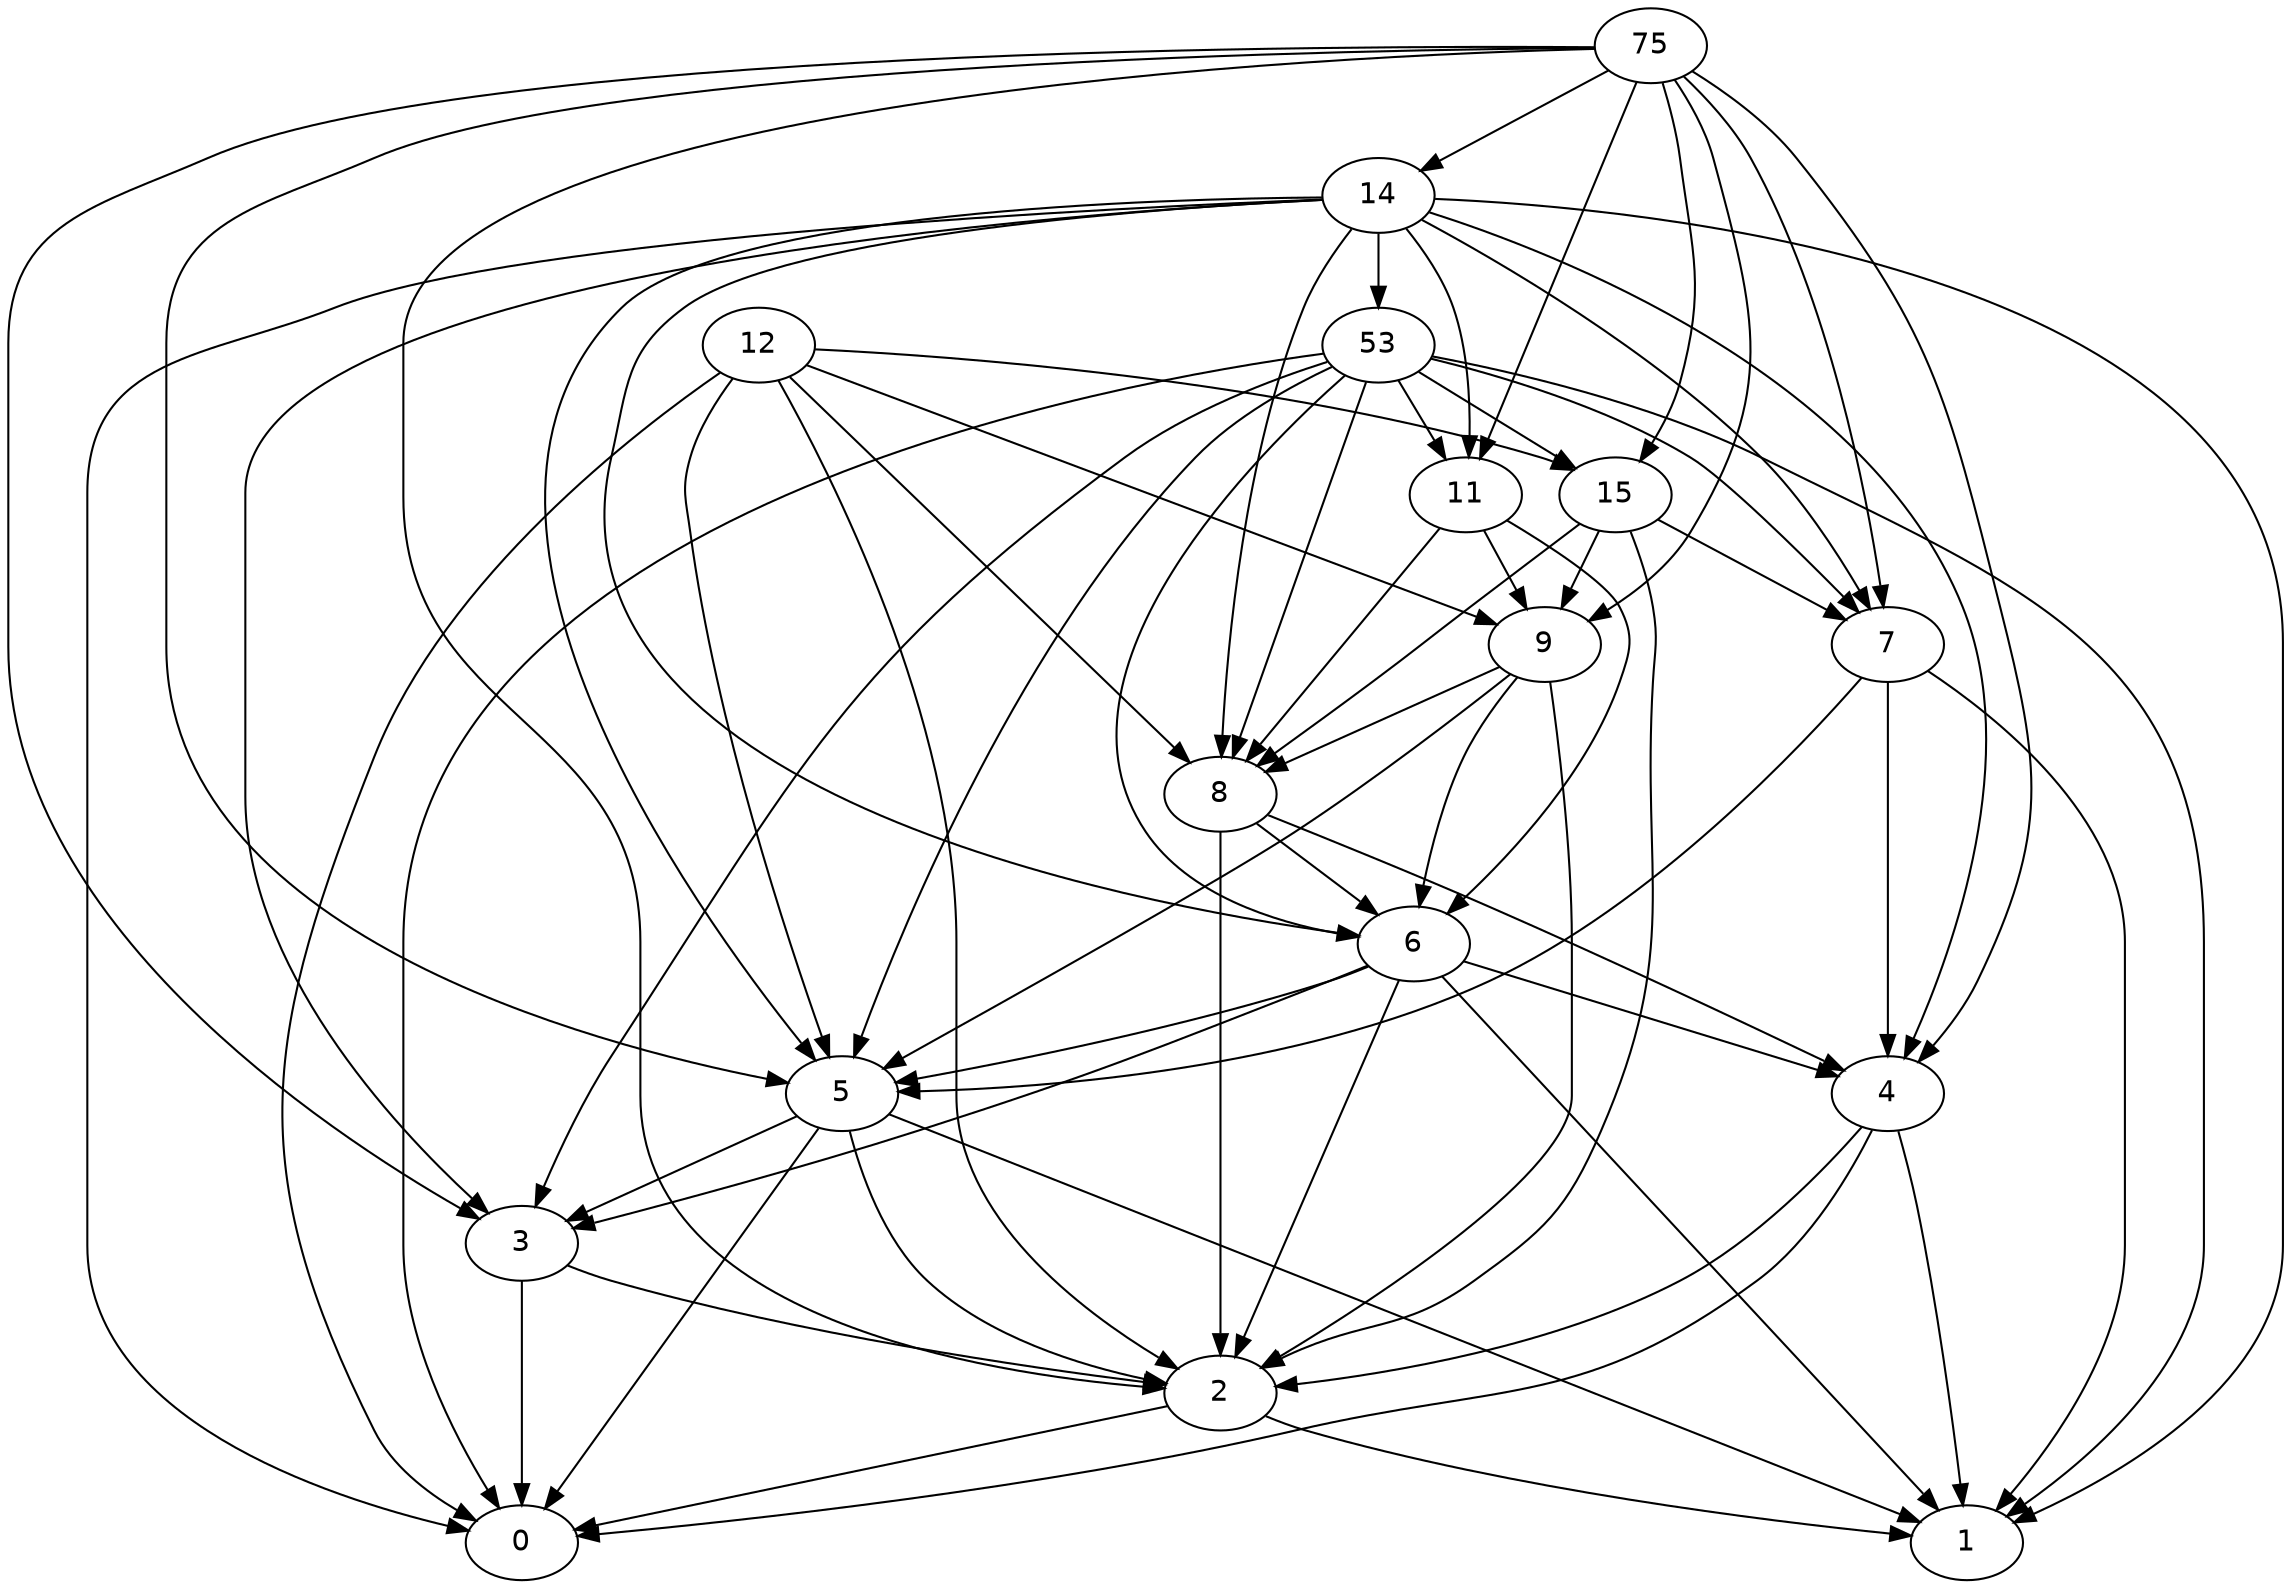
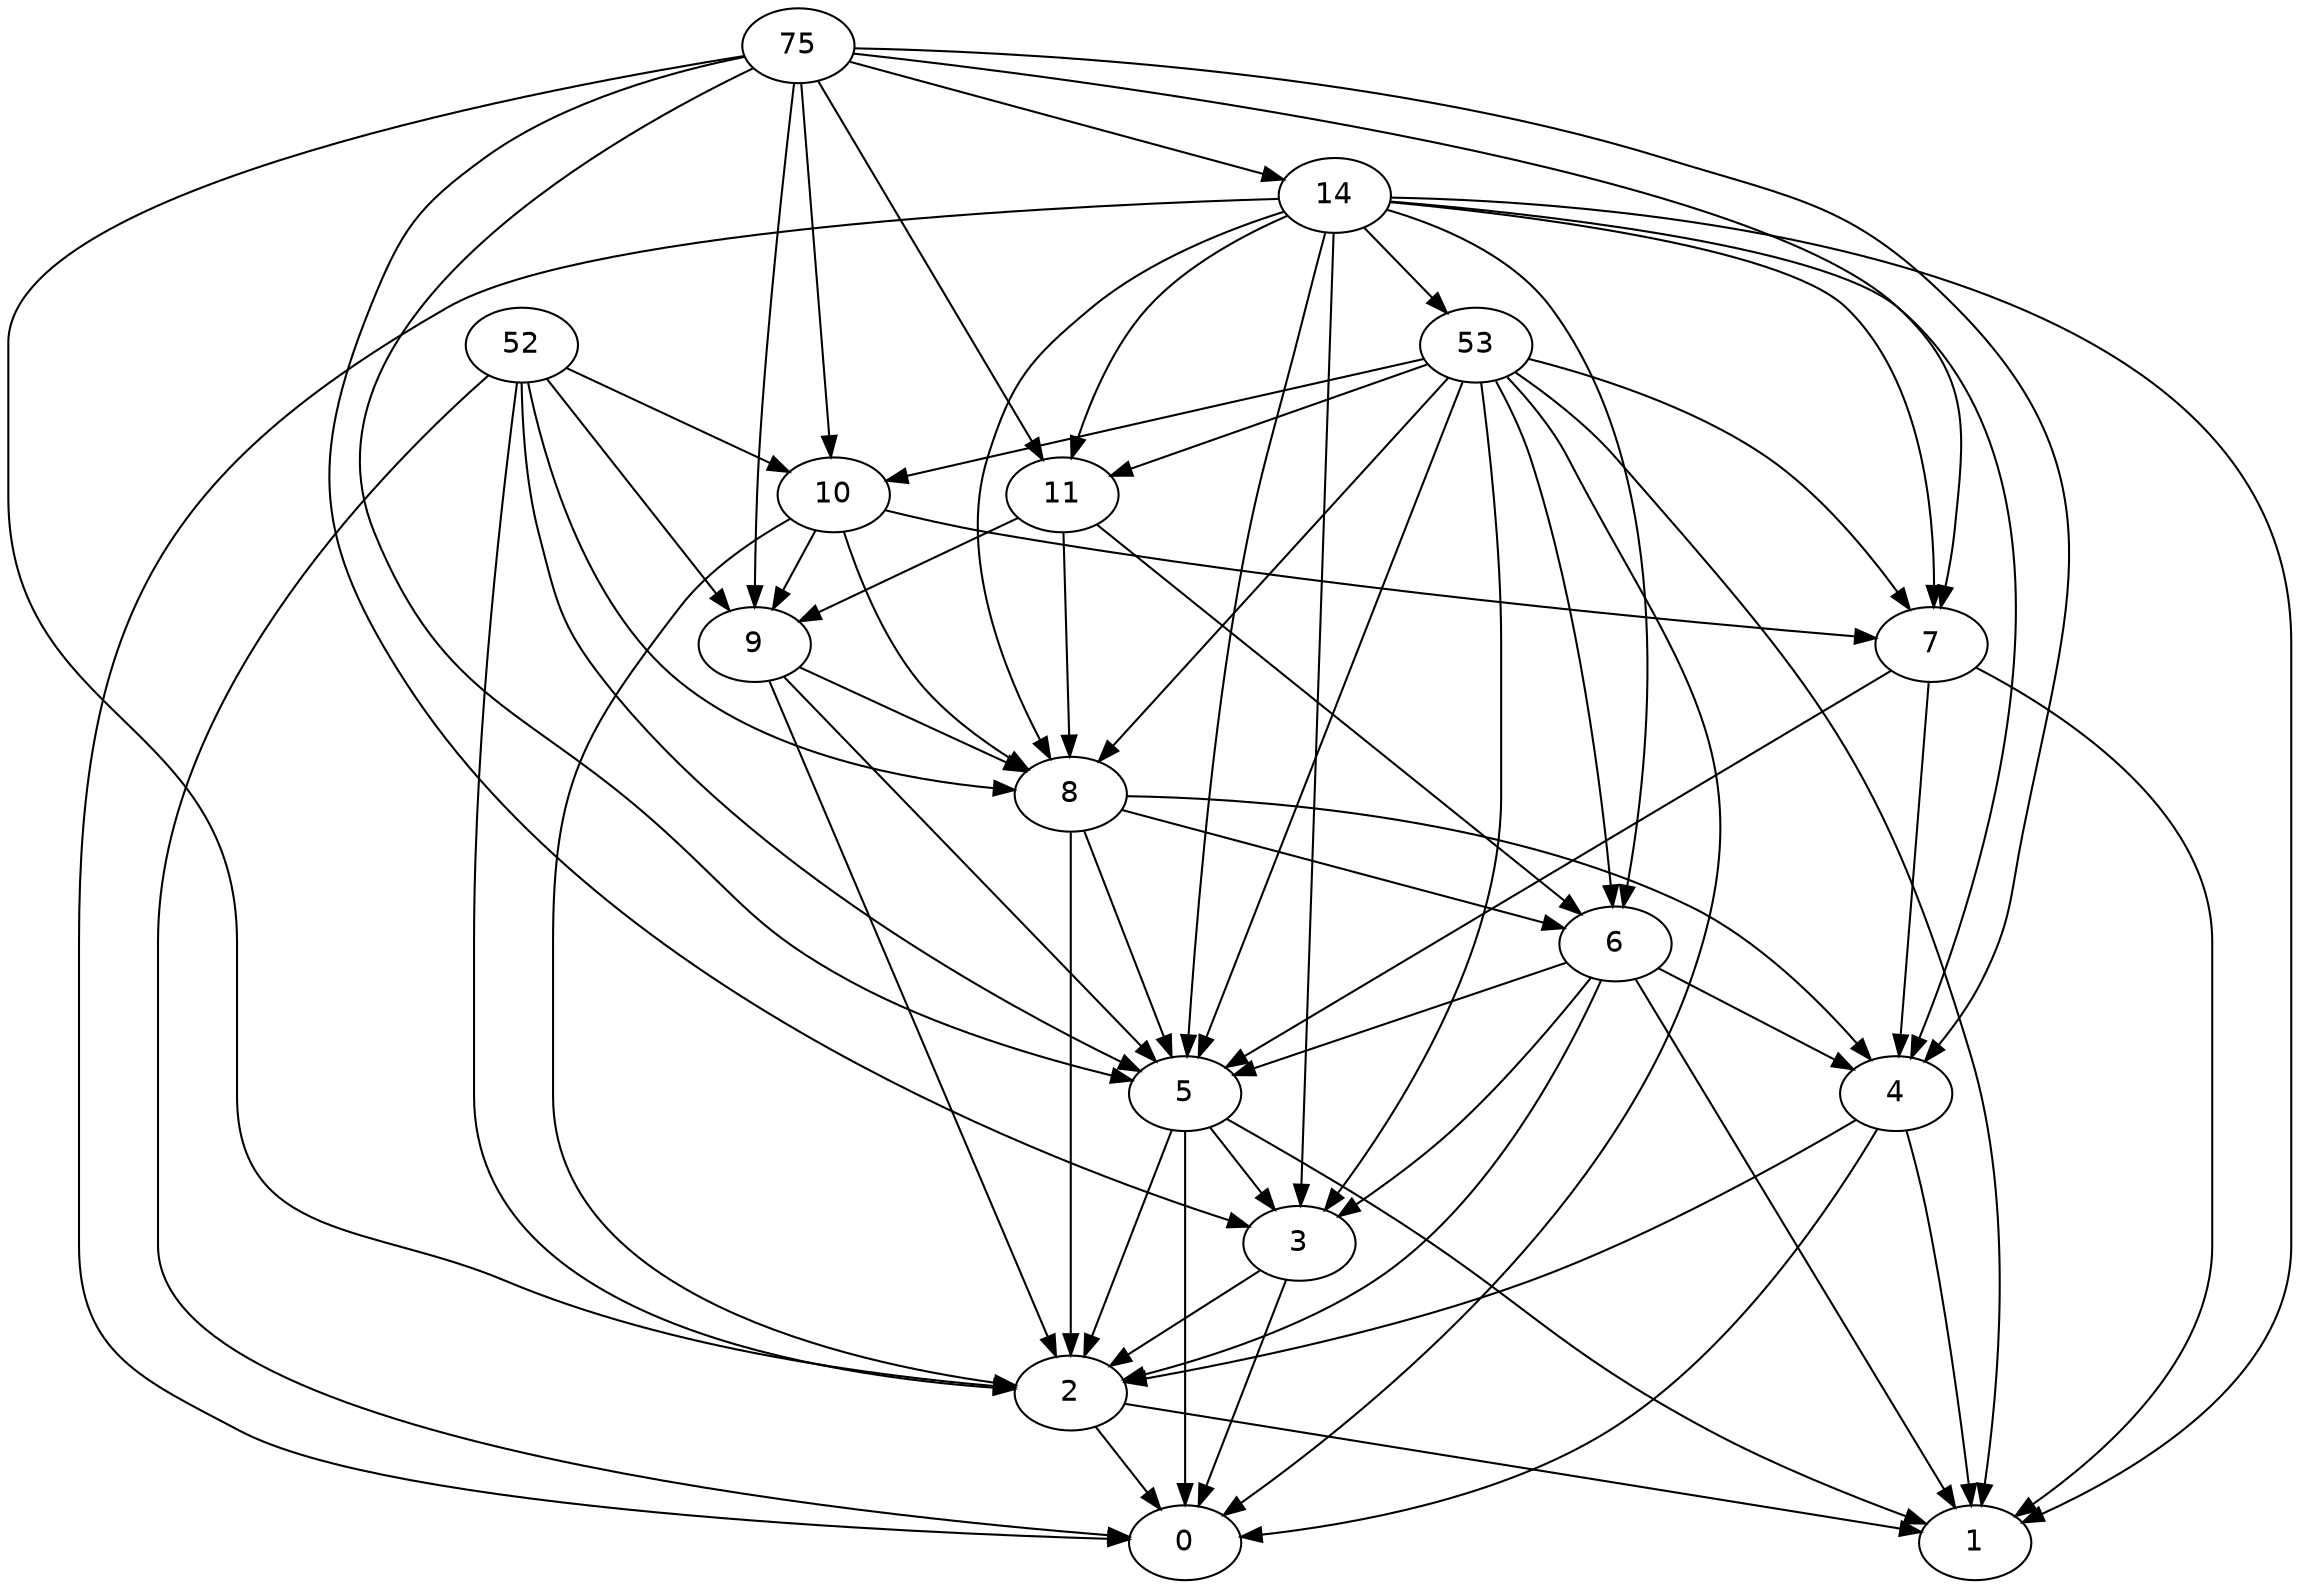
(759, 345) -> (522, 345)
(1616, 495) -> (834, 495)
(1456, 775) -> none
none -> (1124, 934)
